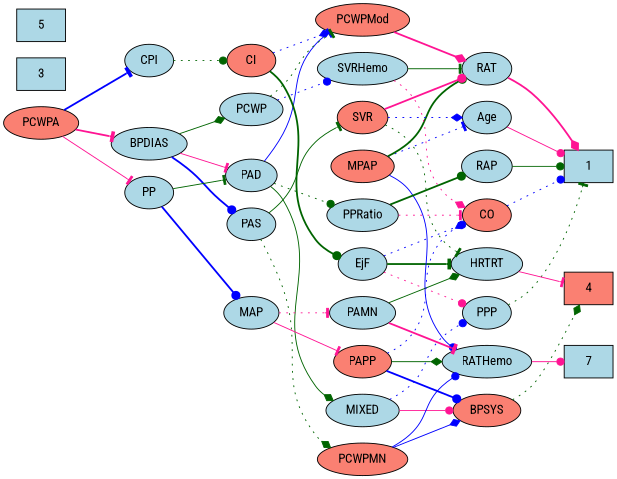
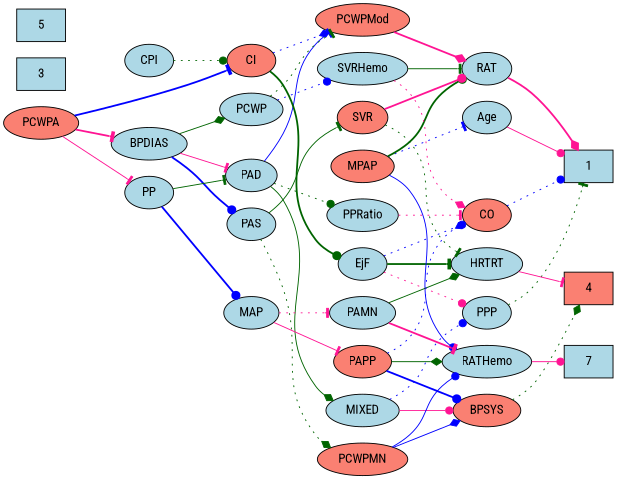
(95, 92) -> (151, 96)
(417, 118) -> none
(487, 166) -> none
